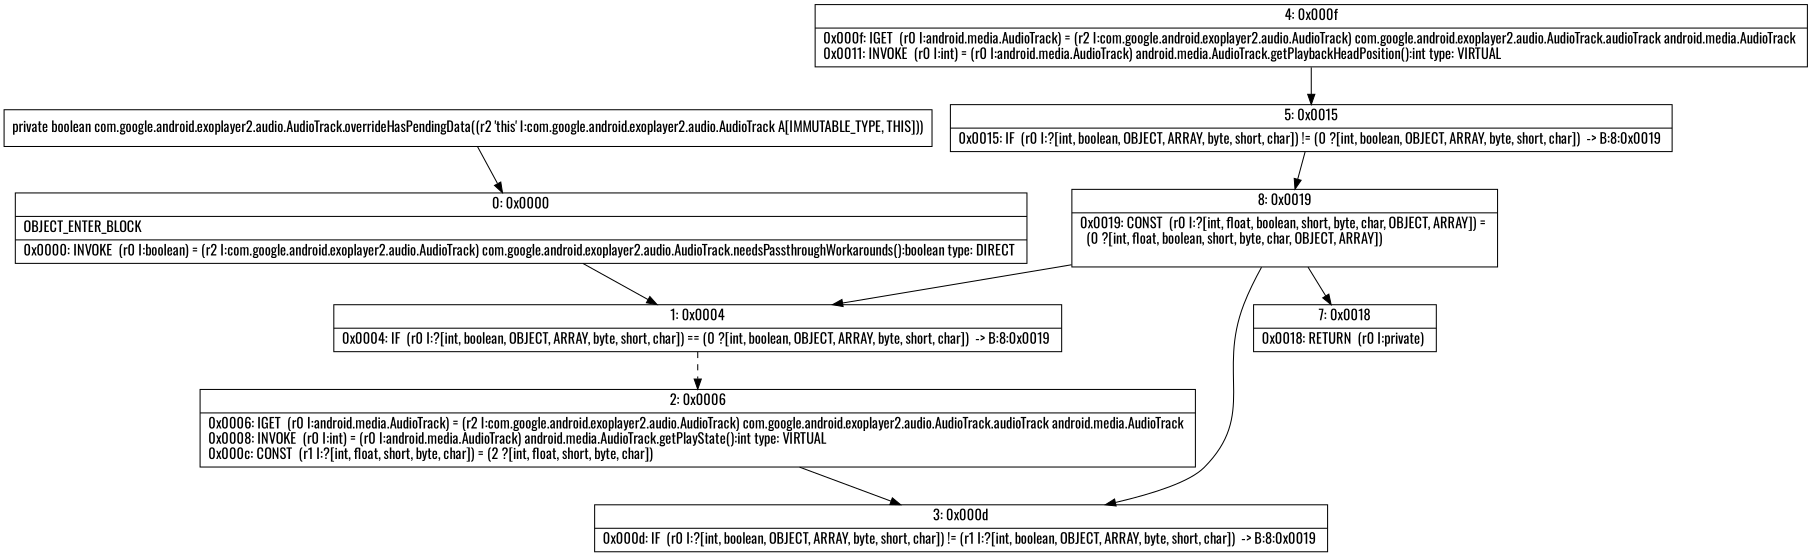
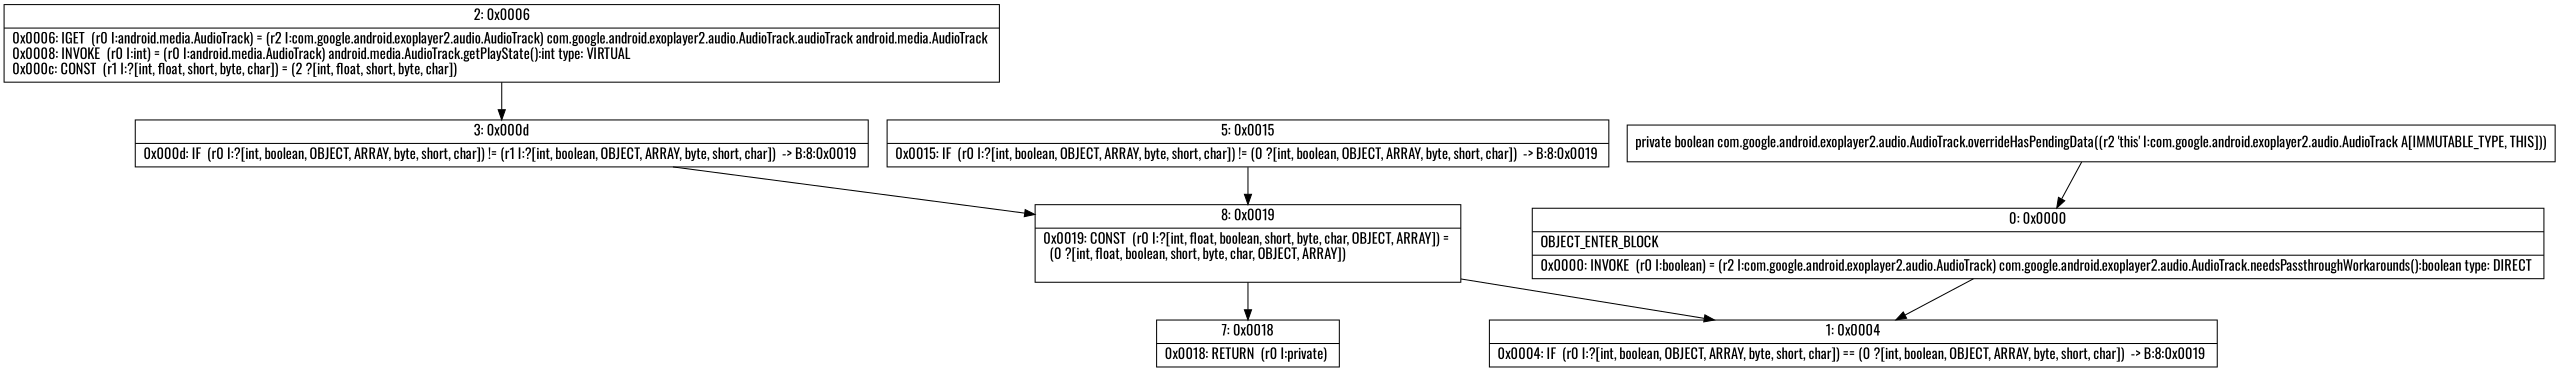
(1311, 36) -> none
(698, 365) -> none
(1232, 417) -> (849, 190)
